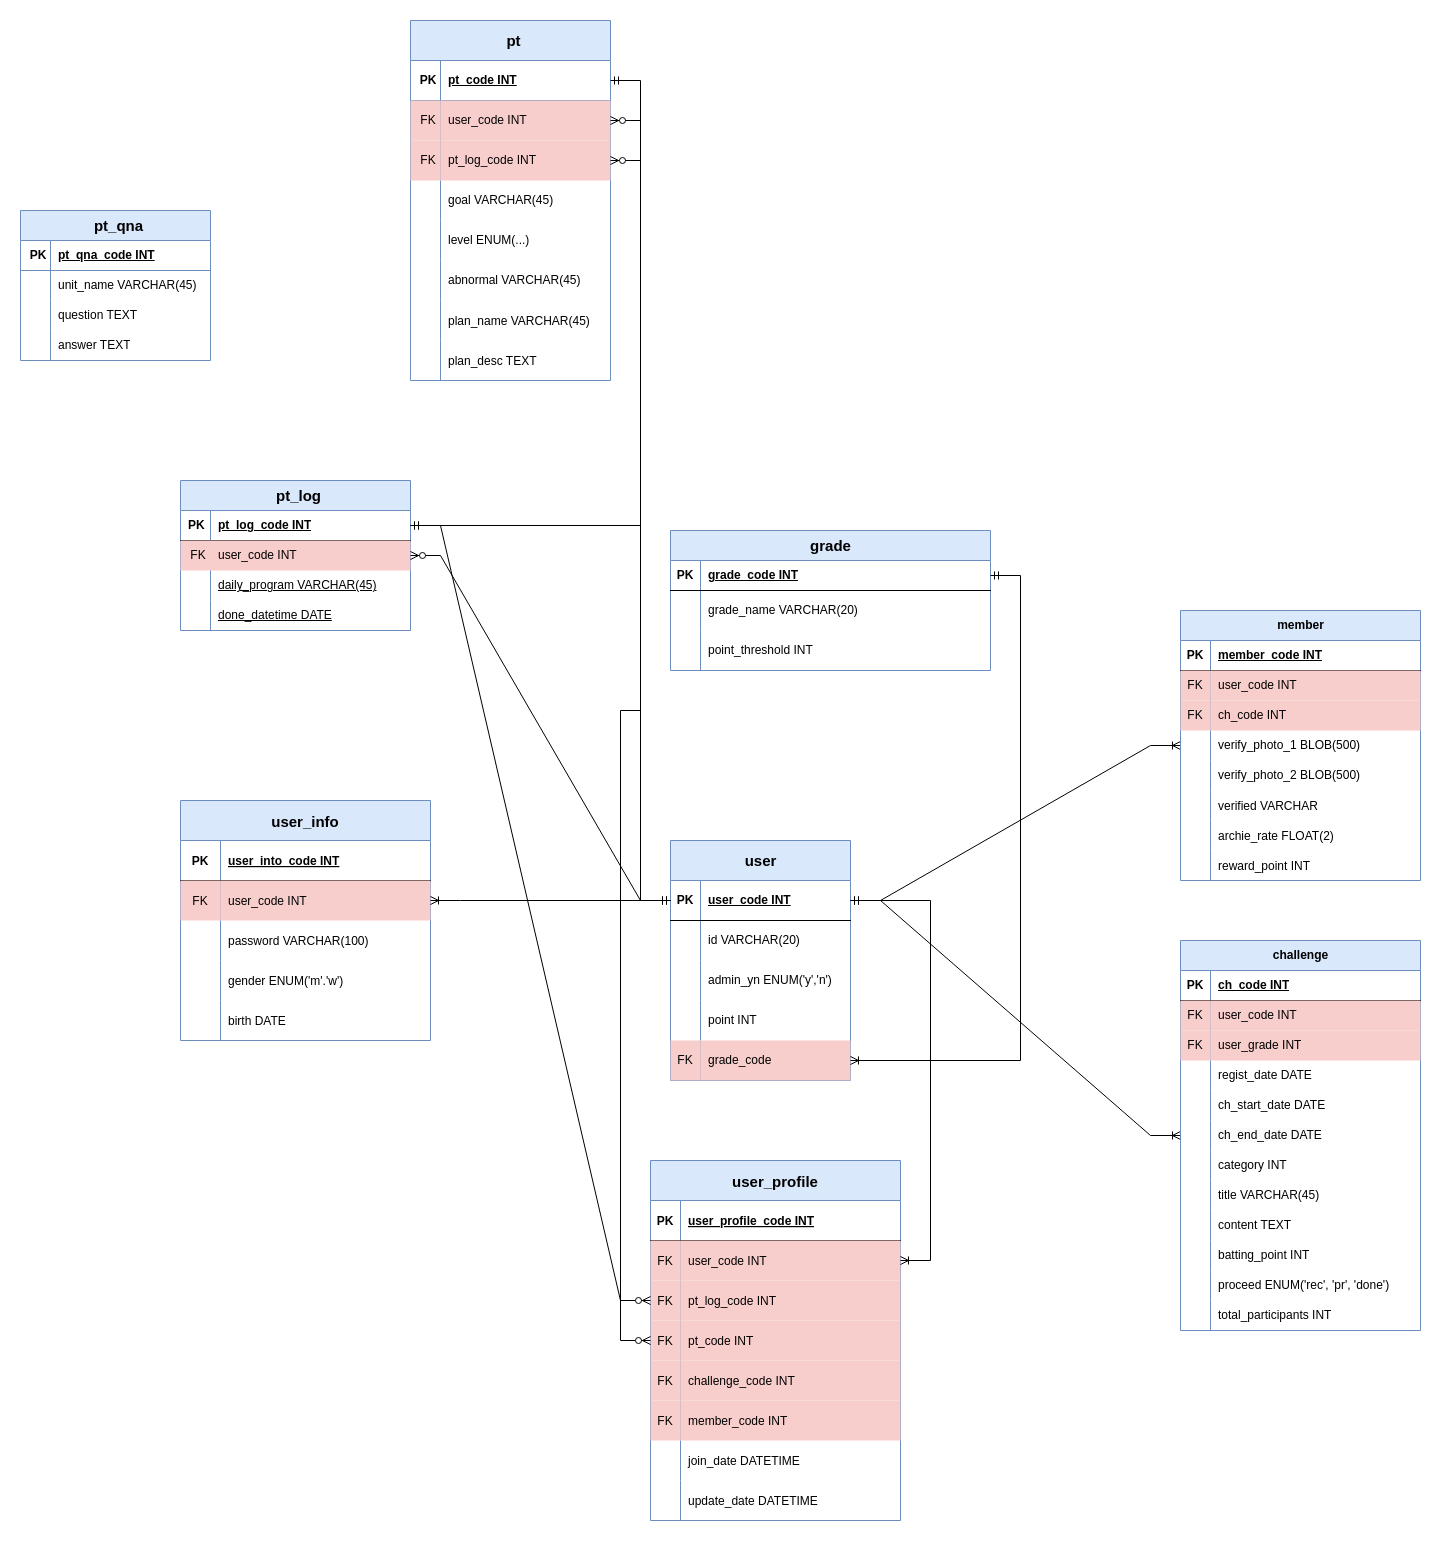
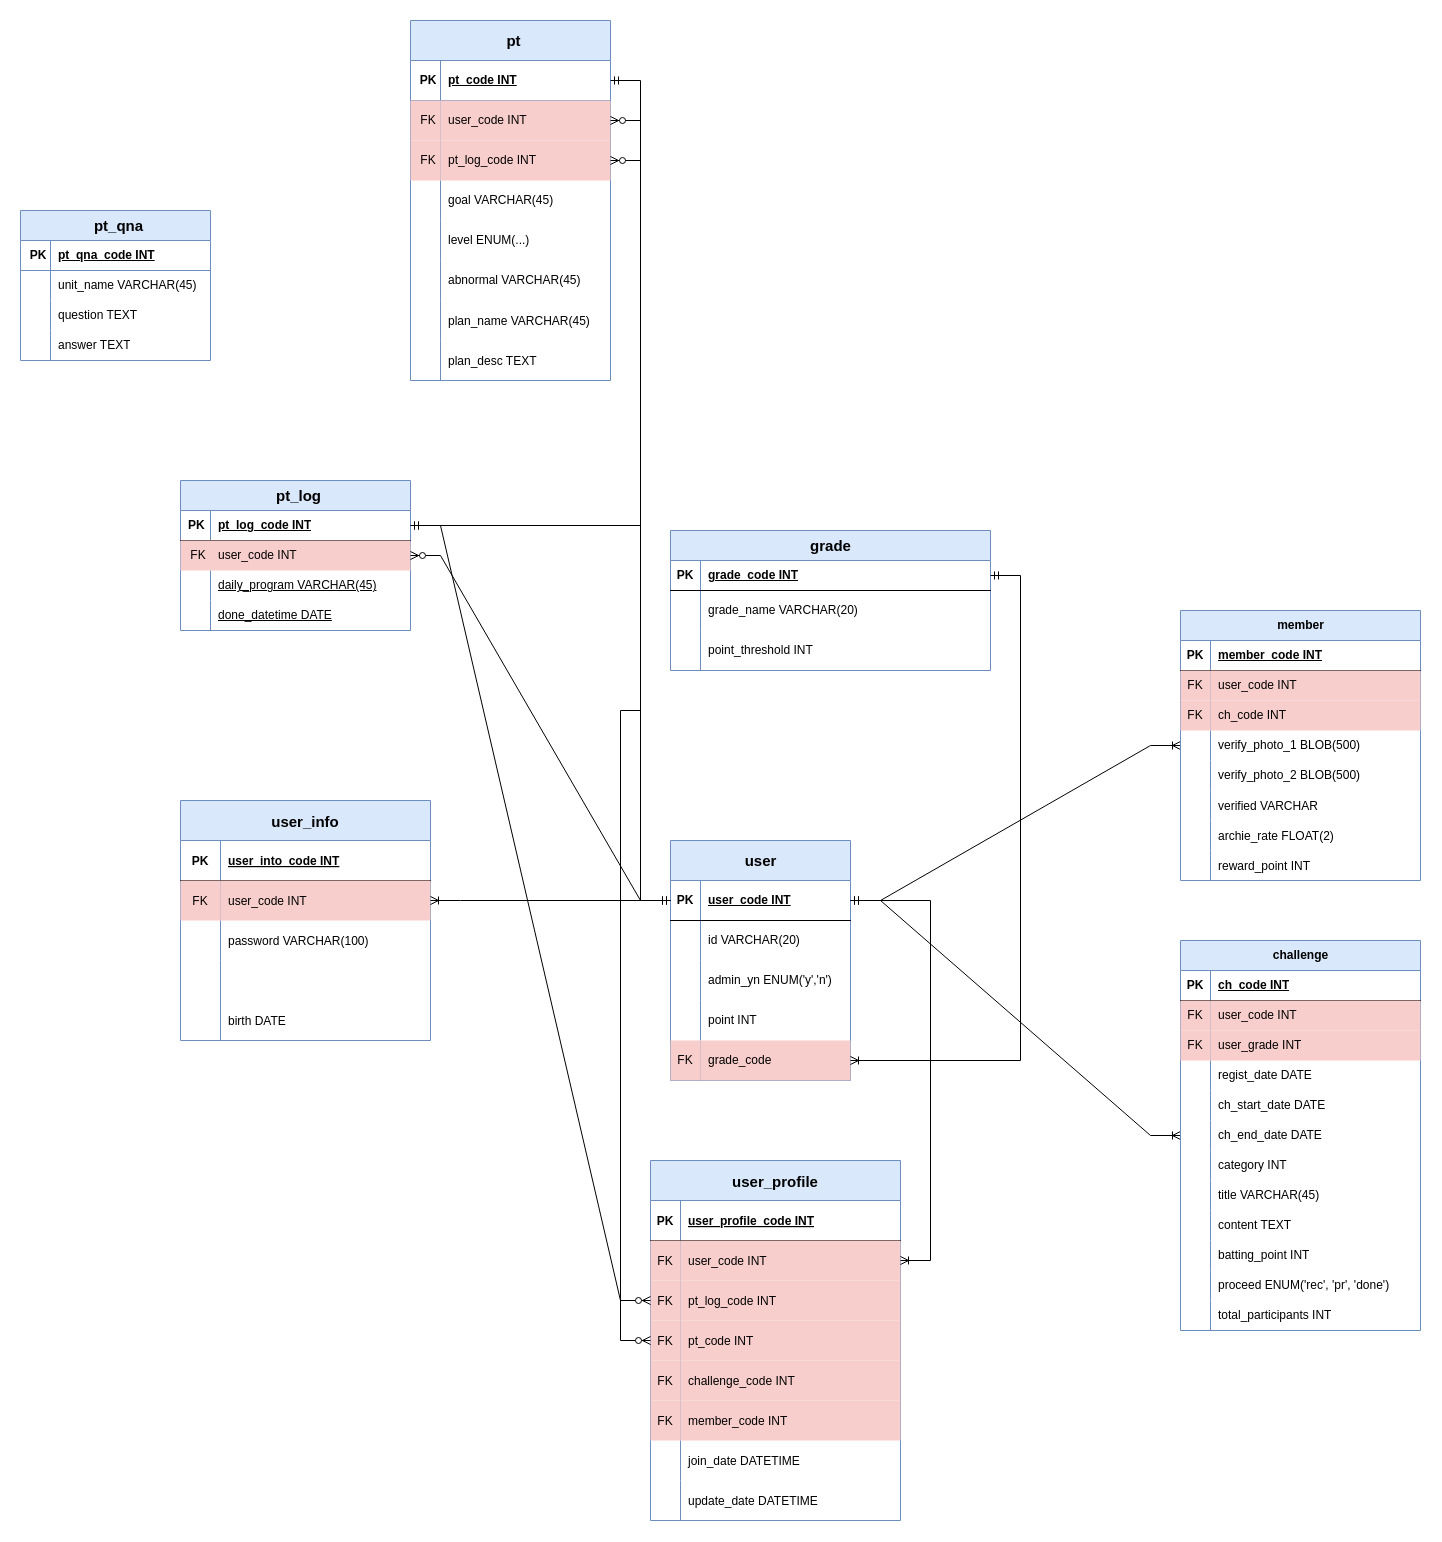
(326, 981) -> none
